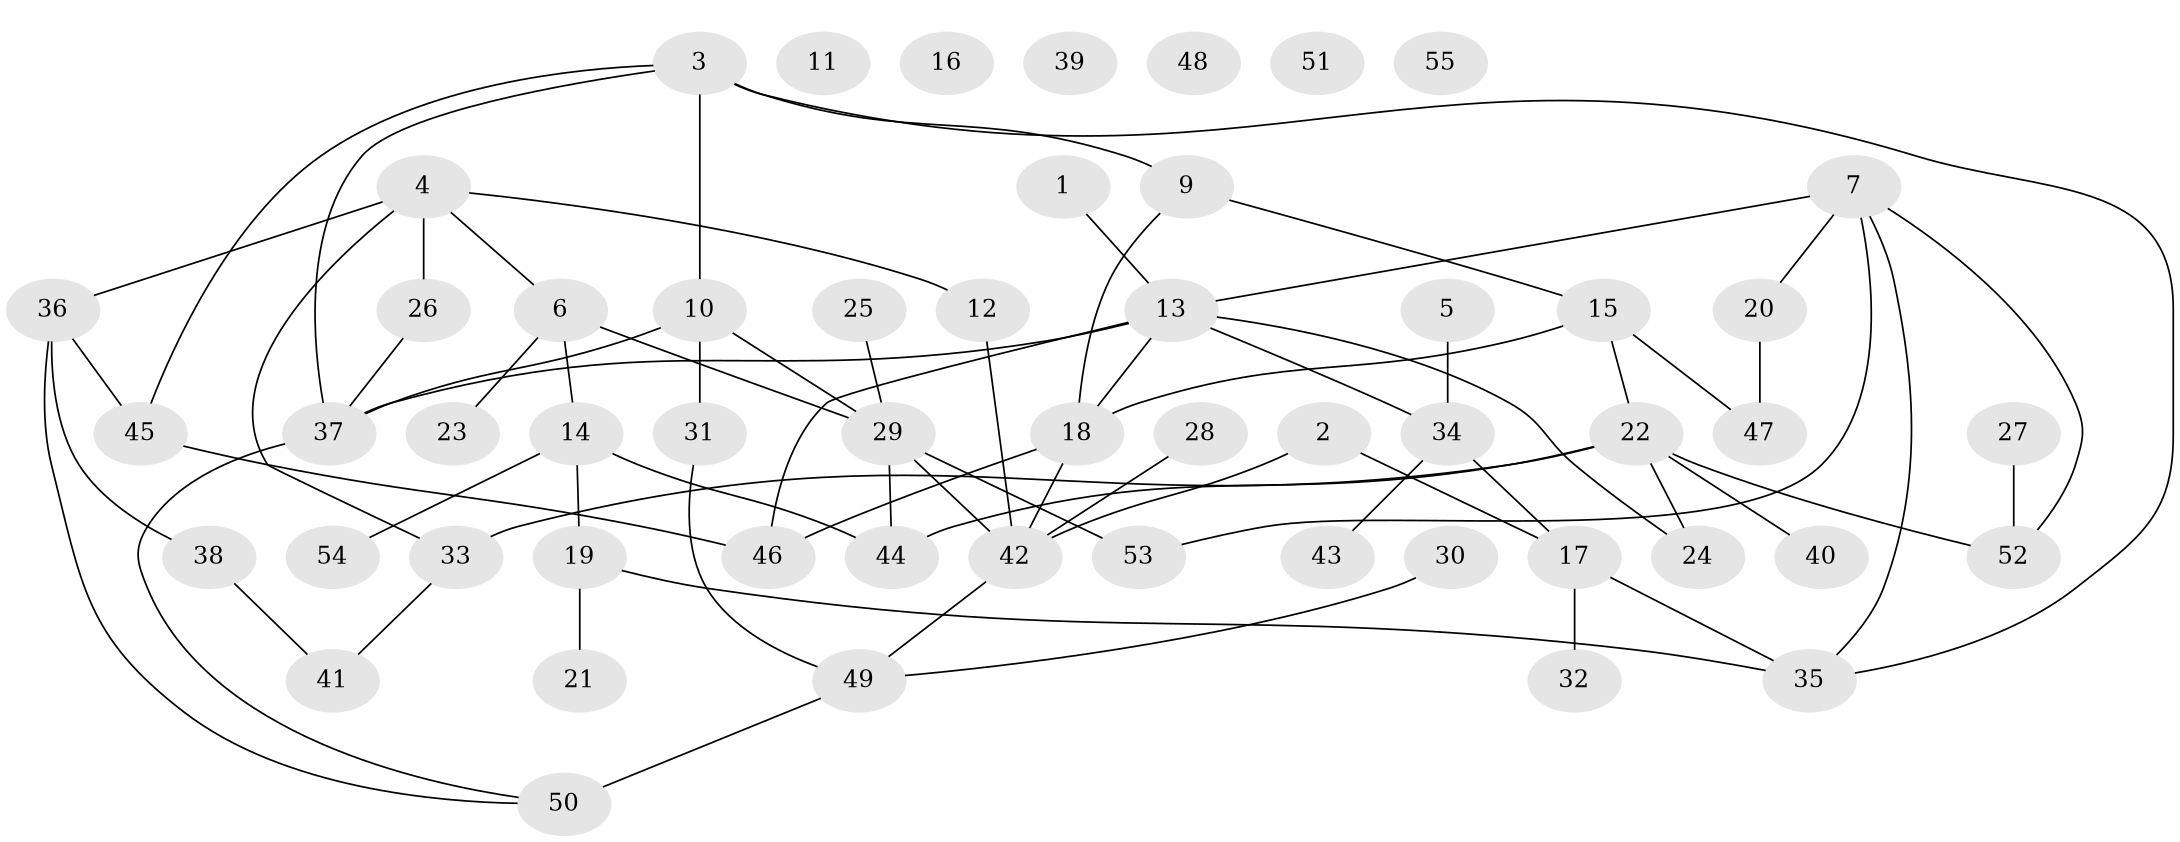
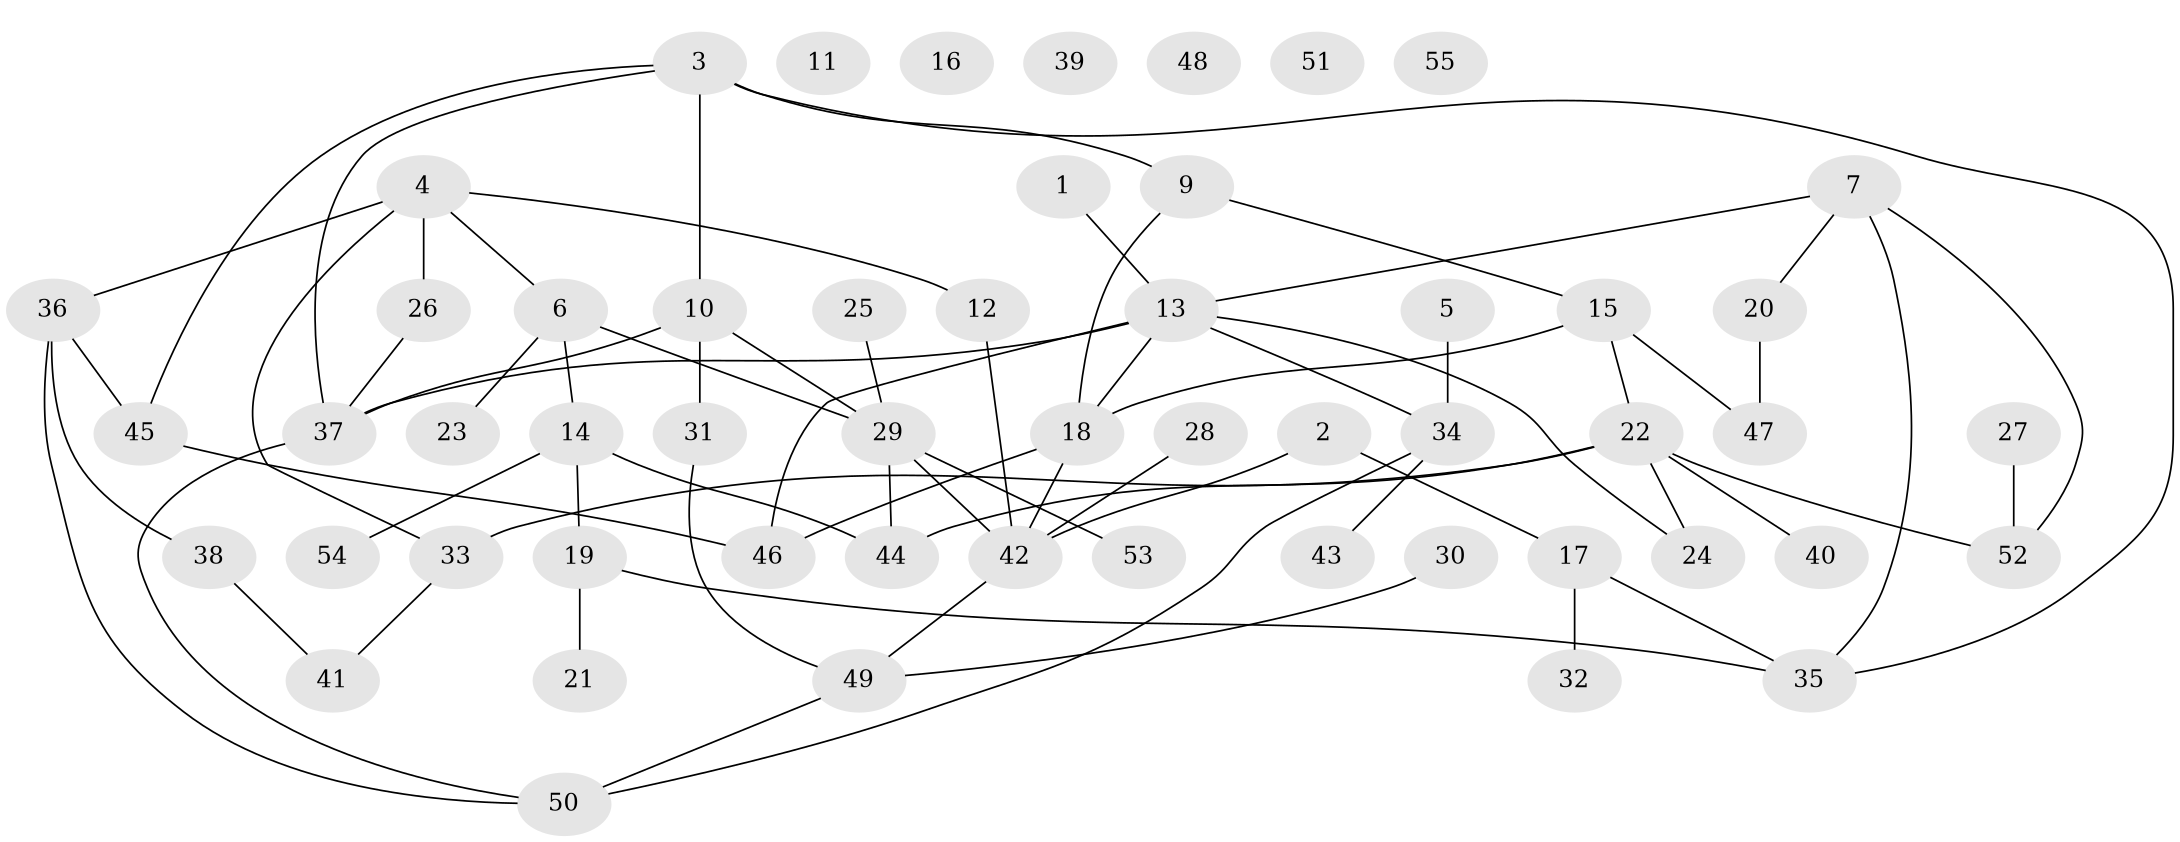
(1511, 496) -> (1033, 674)
(1658, 515) -> none
